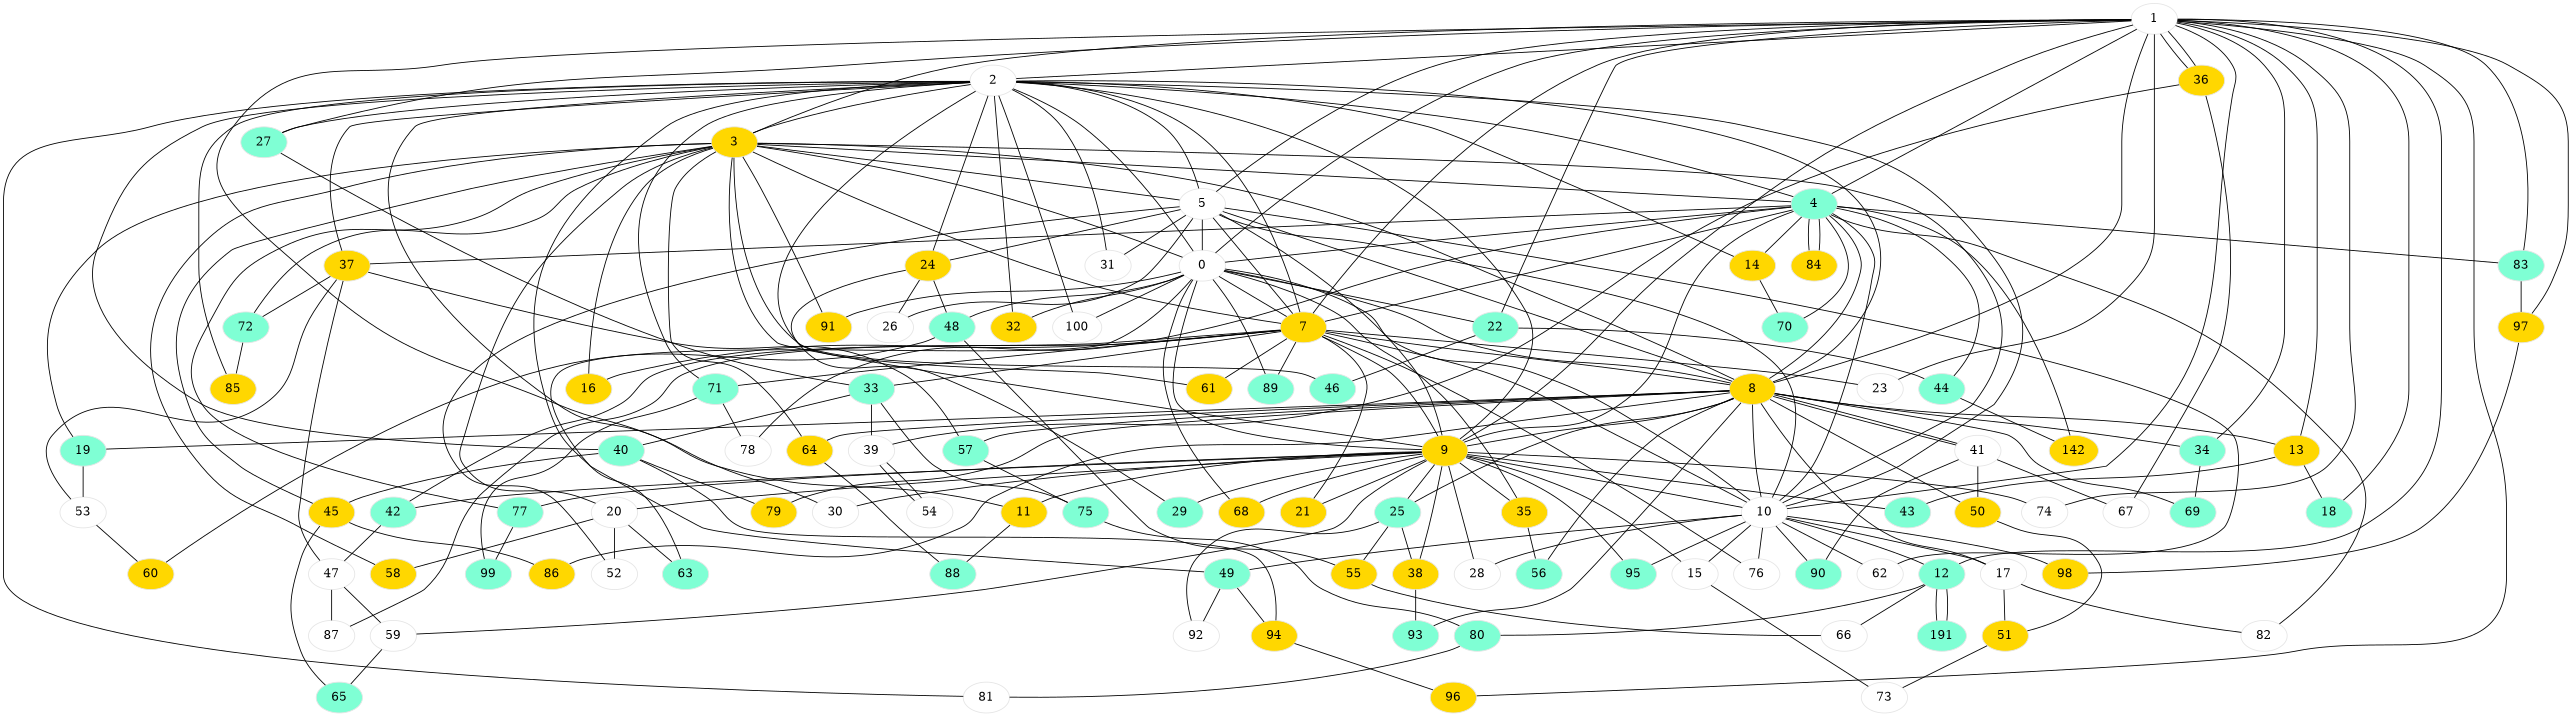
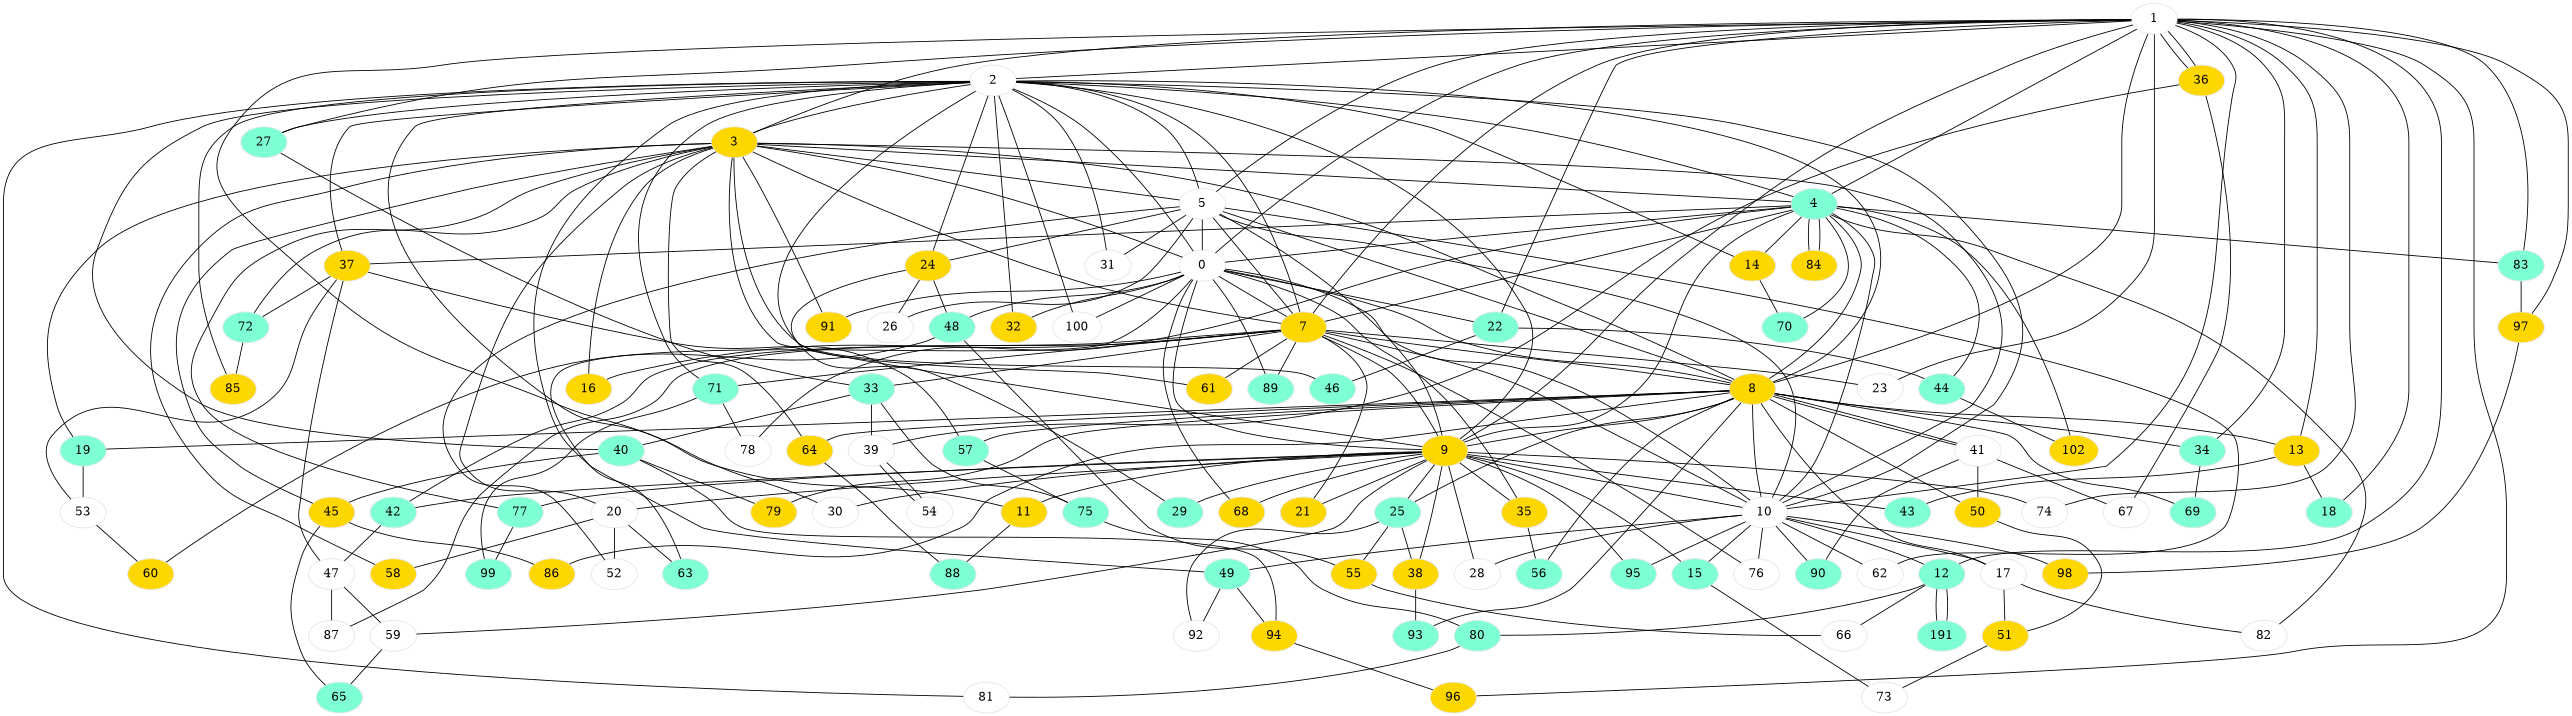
(2074, 451) -> (2074, 451)
(1695, 574) -> (1695, 574)
